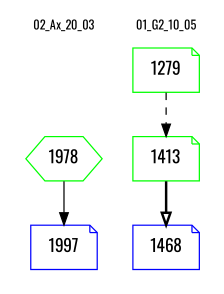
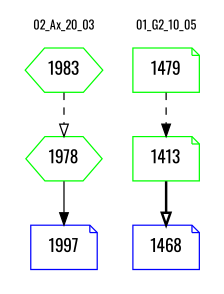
none -> (64, 70)
(166, 70) -> (166, 70)
